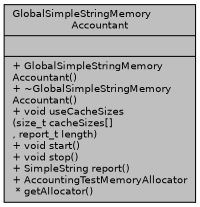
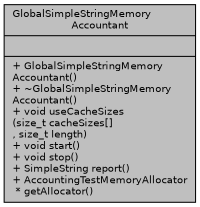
(55, 135) -> (50, 135)
